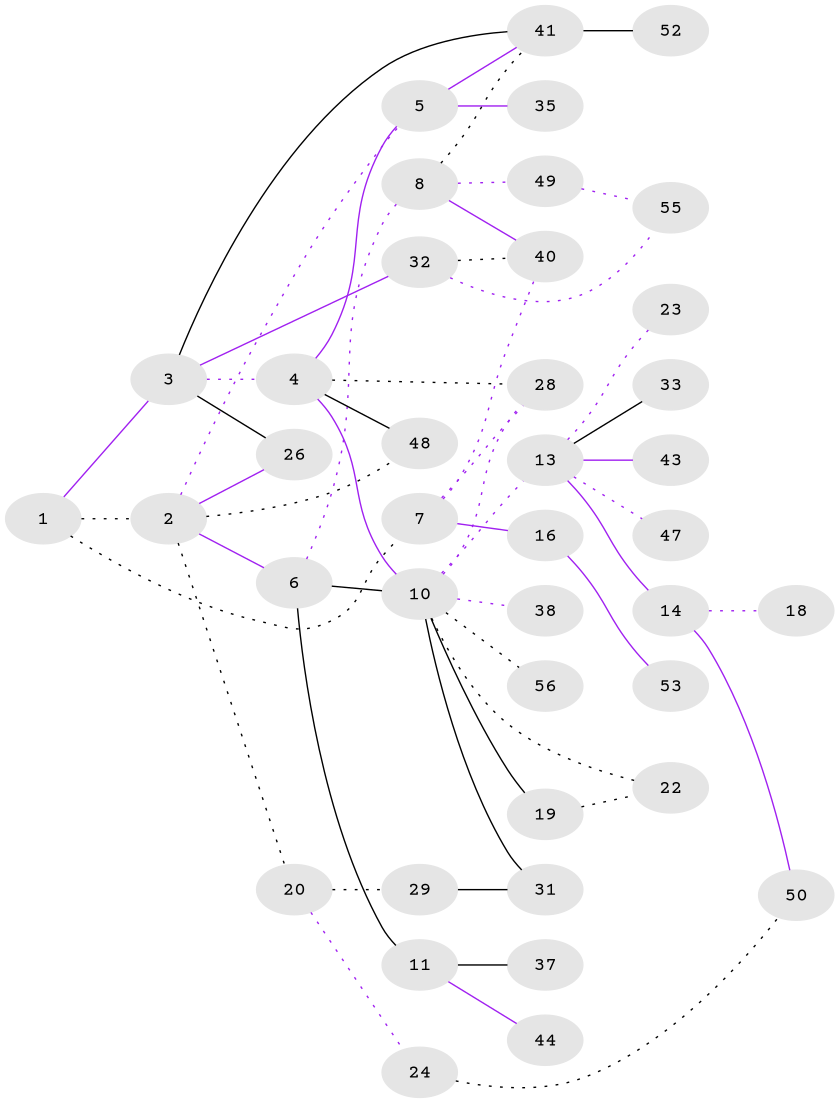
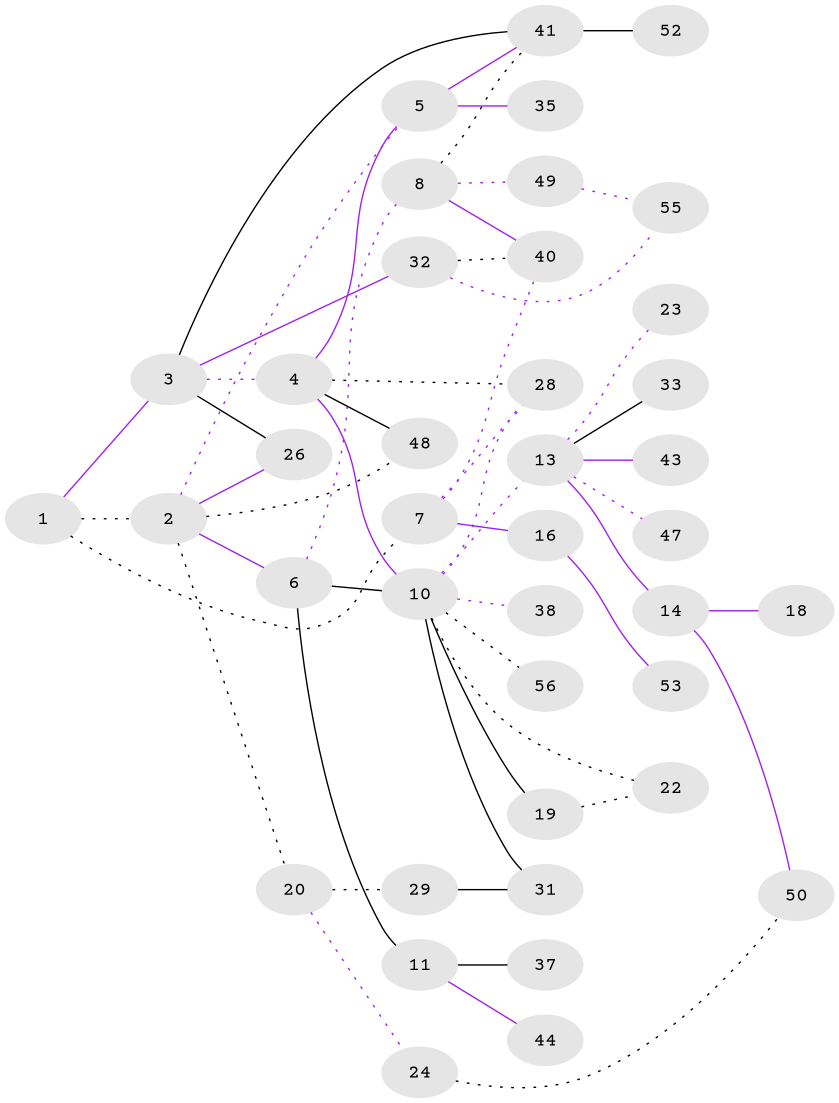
(734, 611) -> (734, 611)
